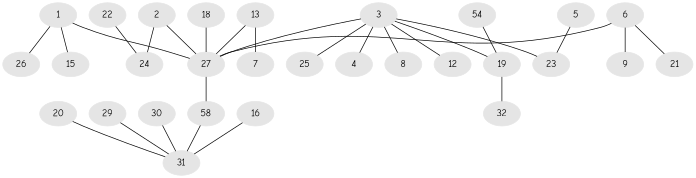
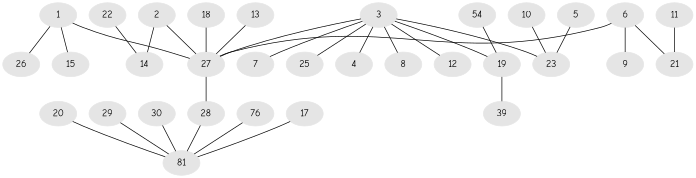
none -> (527, 15)
none -> (674, 15)
(255, 39) -> (332, 32)
(144, 64) -> (144, 64)
(206, 114) -> (206, 114)
(255, 114) -> (255, 114)
none -> (305, 114)
(502, 114) -> (502, 114)
(181, 163) -> (181, 163)
